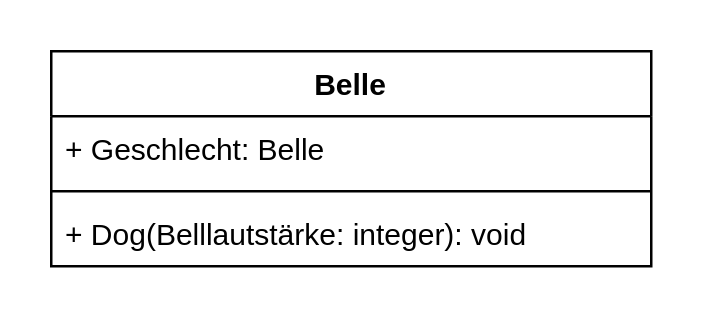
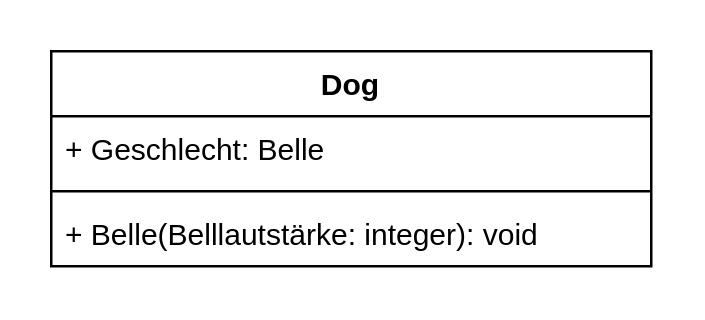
(350, 85) -> (350, 85)
(328, 235) -> (337, 235)
